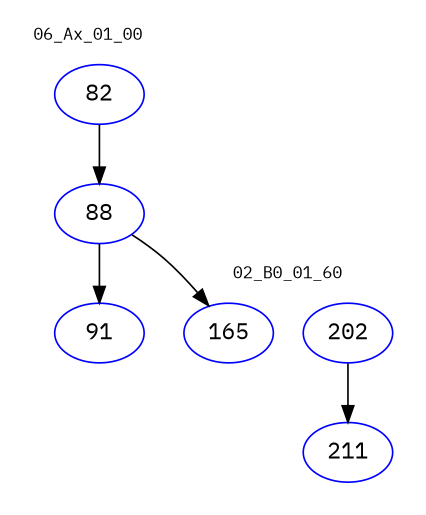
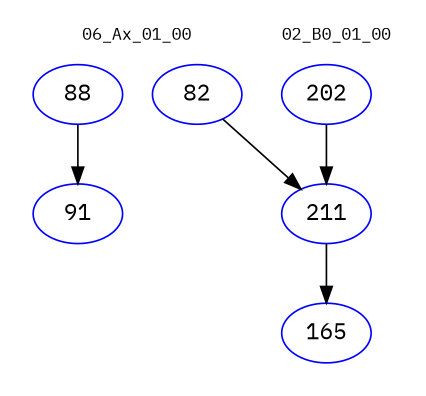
(99, 146) -> (244, 138)
(288, 274) -> (337, 36)
(181, 275) -> (326, 265)
